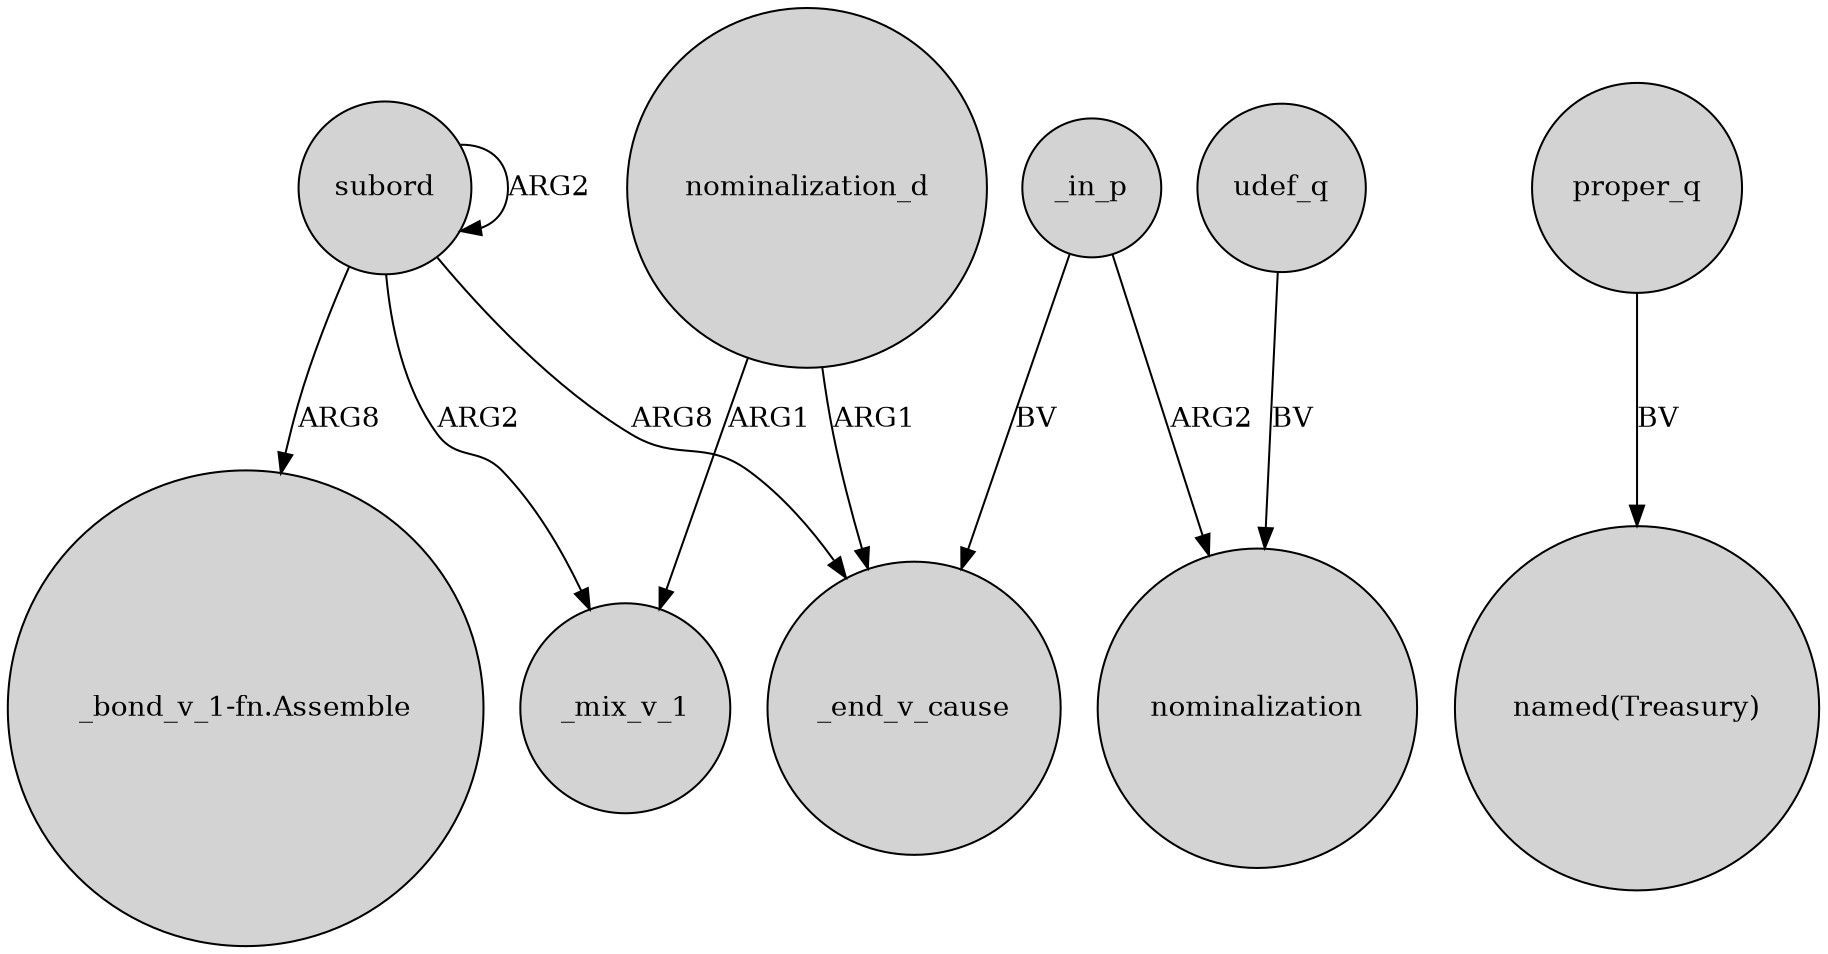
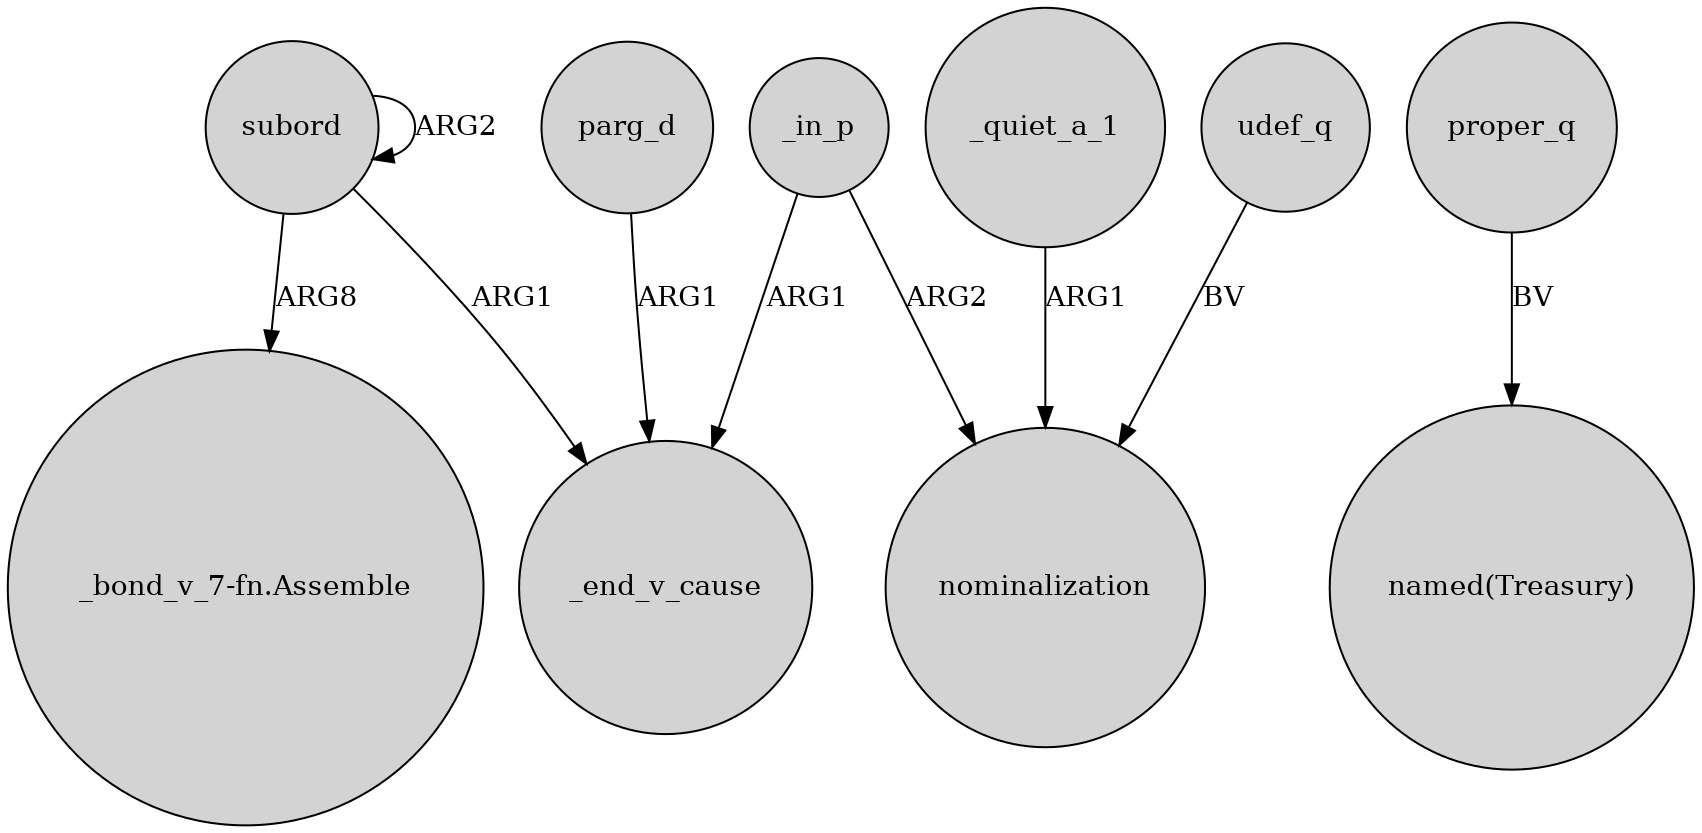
none -> (1045, 128)
(807, 188) -> (627, 128)
(673, 419) -> (513, 298)
(1036, 419) -> (808, 298)
(246, 708) -> (246, 588)
(625, 708) -> none
